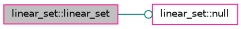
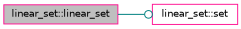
(195, 14) -> (195, 14)
